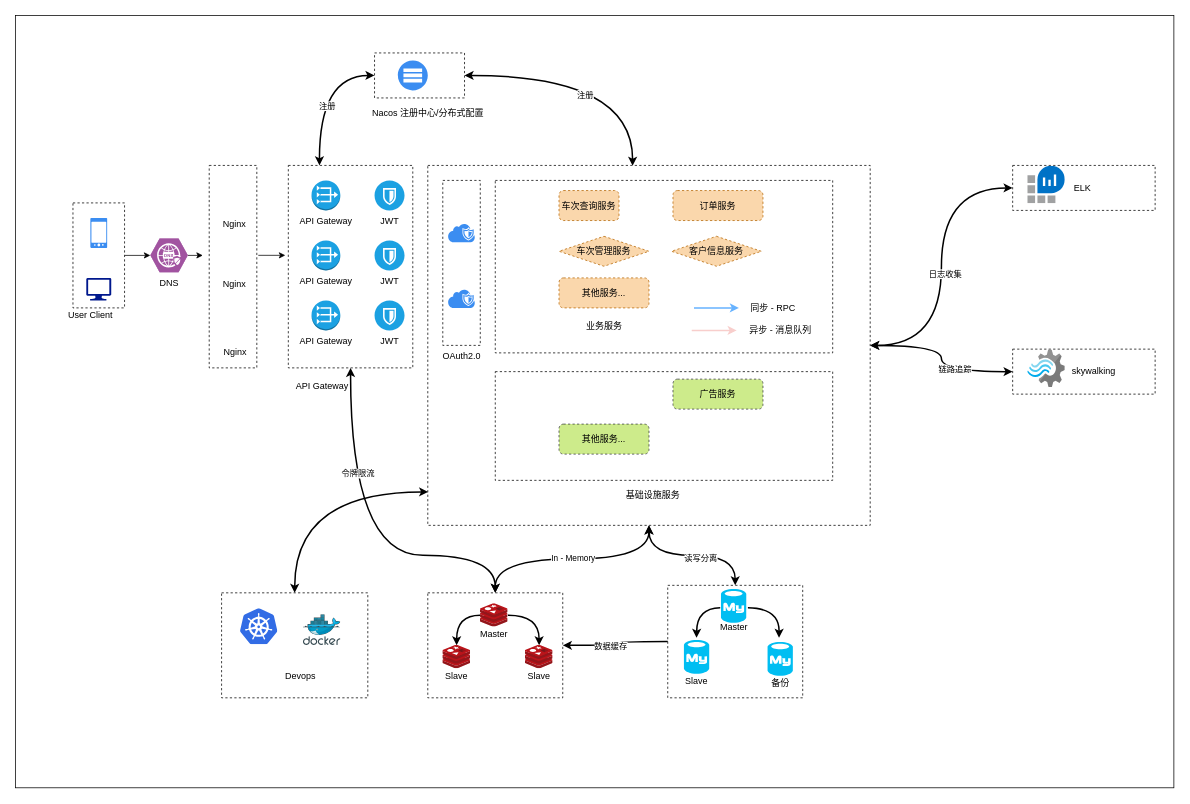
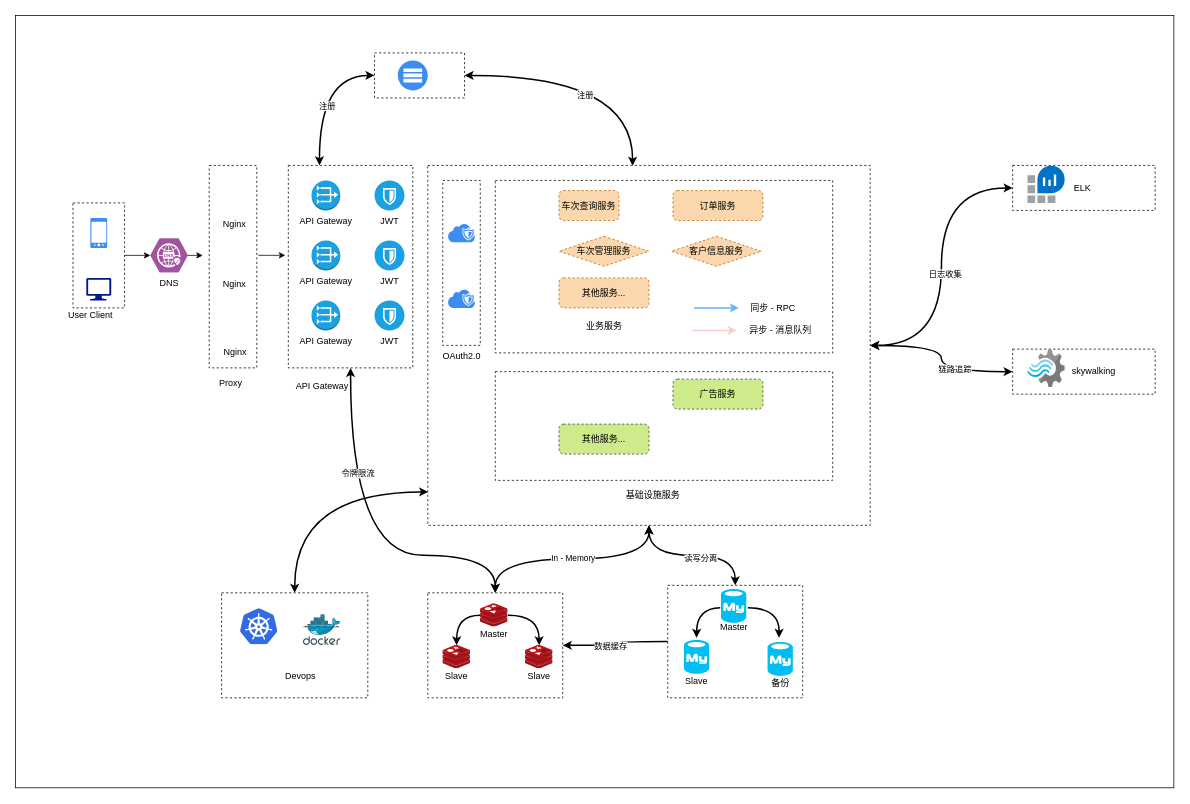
(428, 113) -> none
none -> (231, 383)
